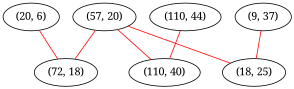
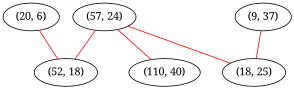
(104, 17) -> (104, 17)
(185, 17) -> none
(66, 72) -> (66, 72)
